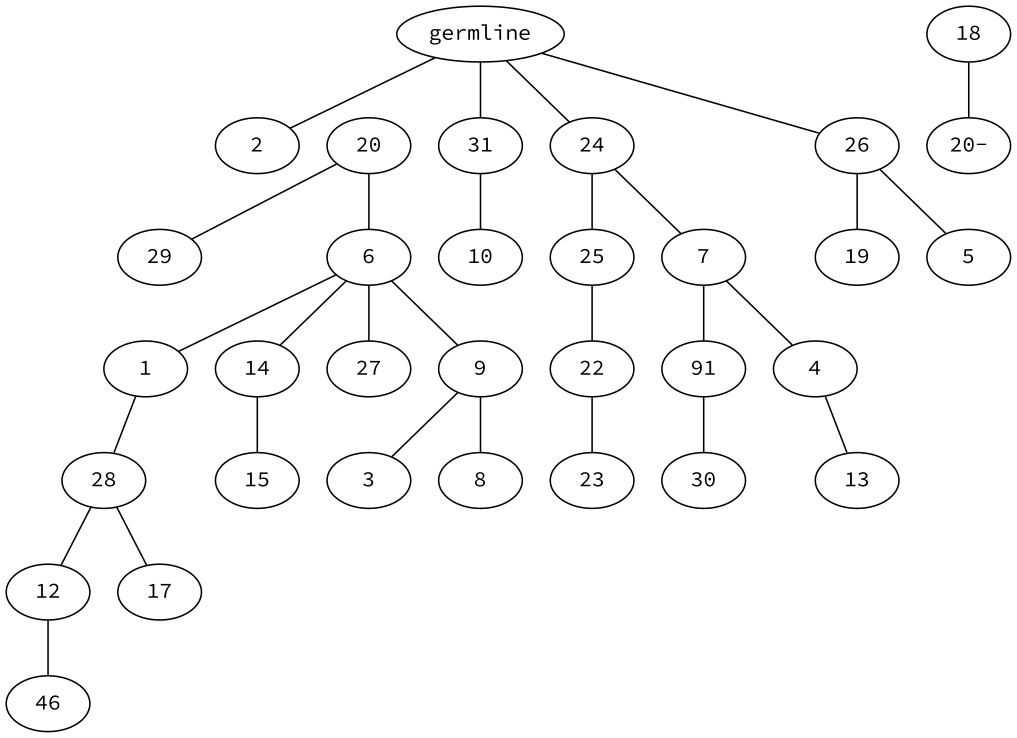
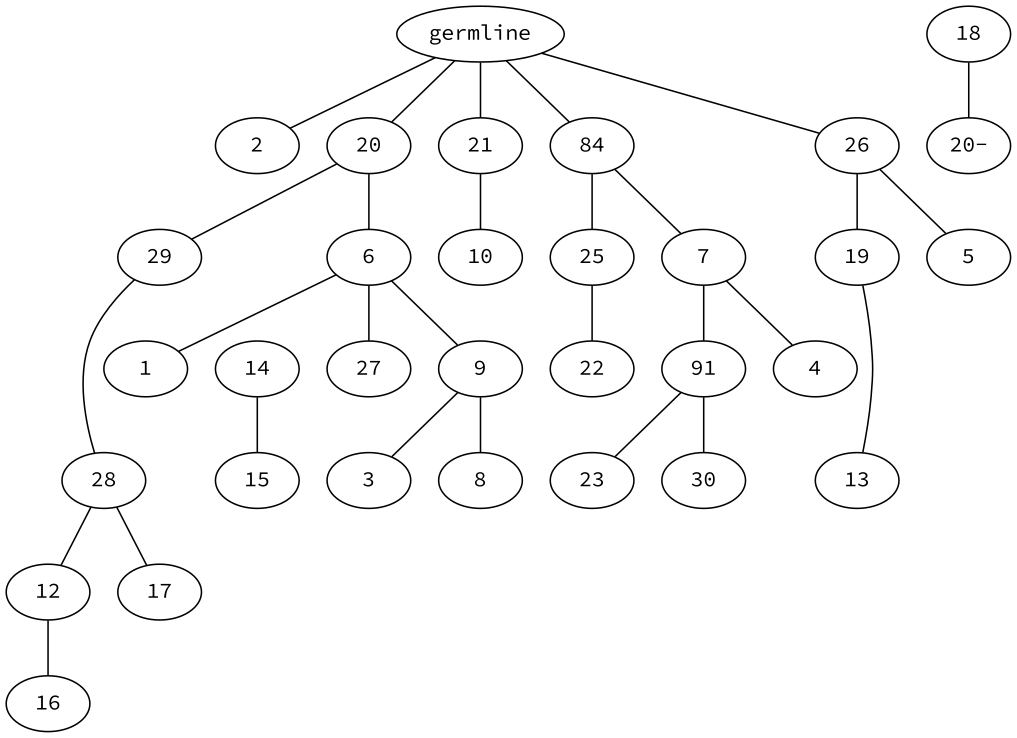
none -> (423, 91)
(480, 146) -> (480, 146)
(592, 146) -> (592, 146)
(313, 313) -> none
(125, 424) -> (85, 359)
(836, 424) -> (873, 369)
(592, 425) -> (648, 425)
(48, 704) -> (48, 704)
